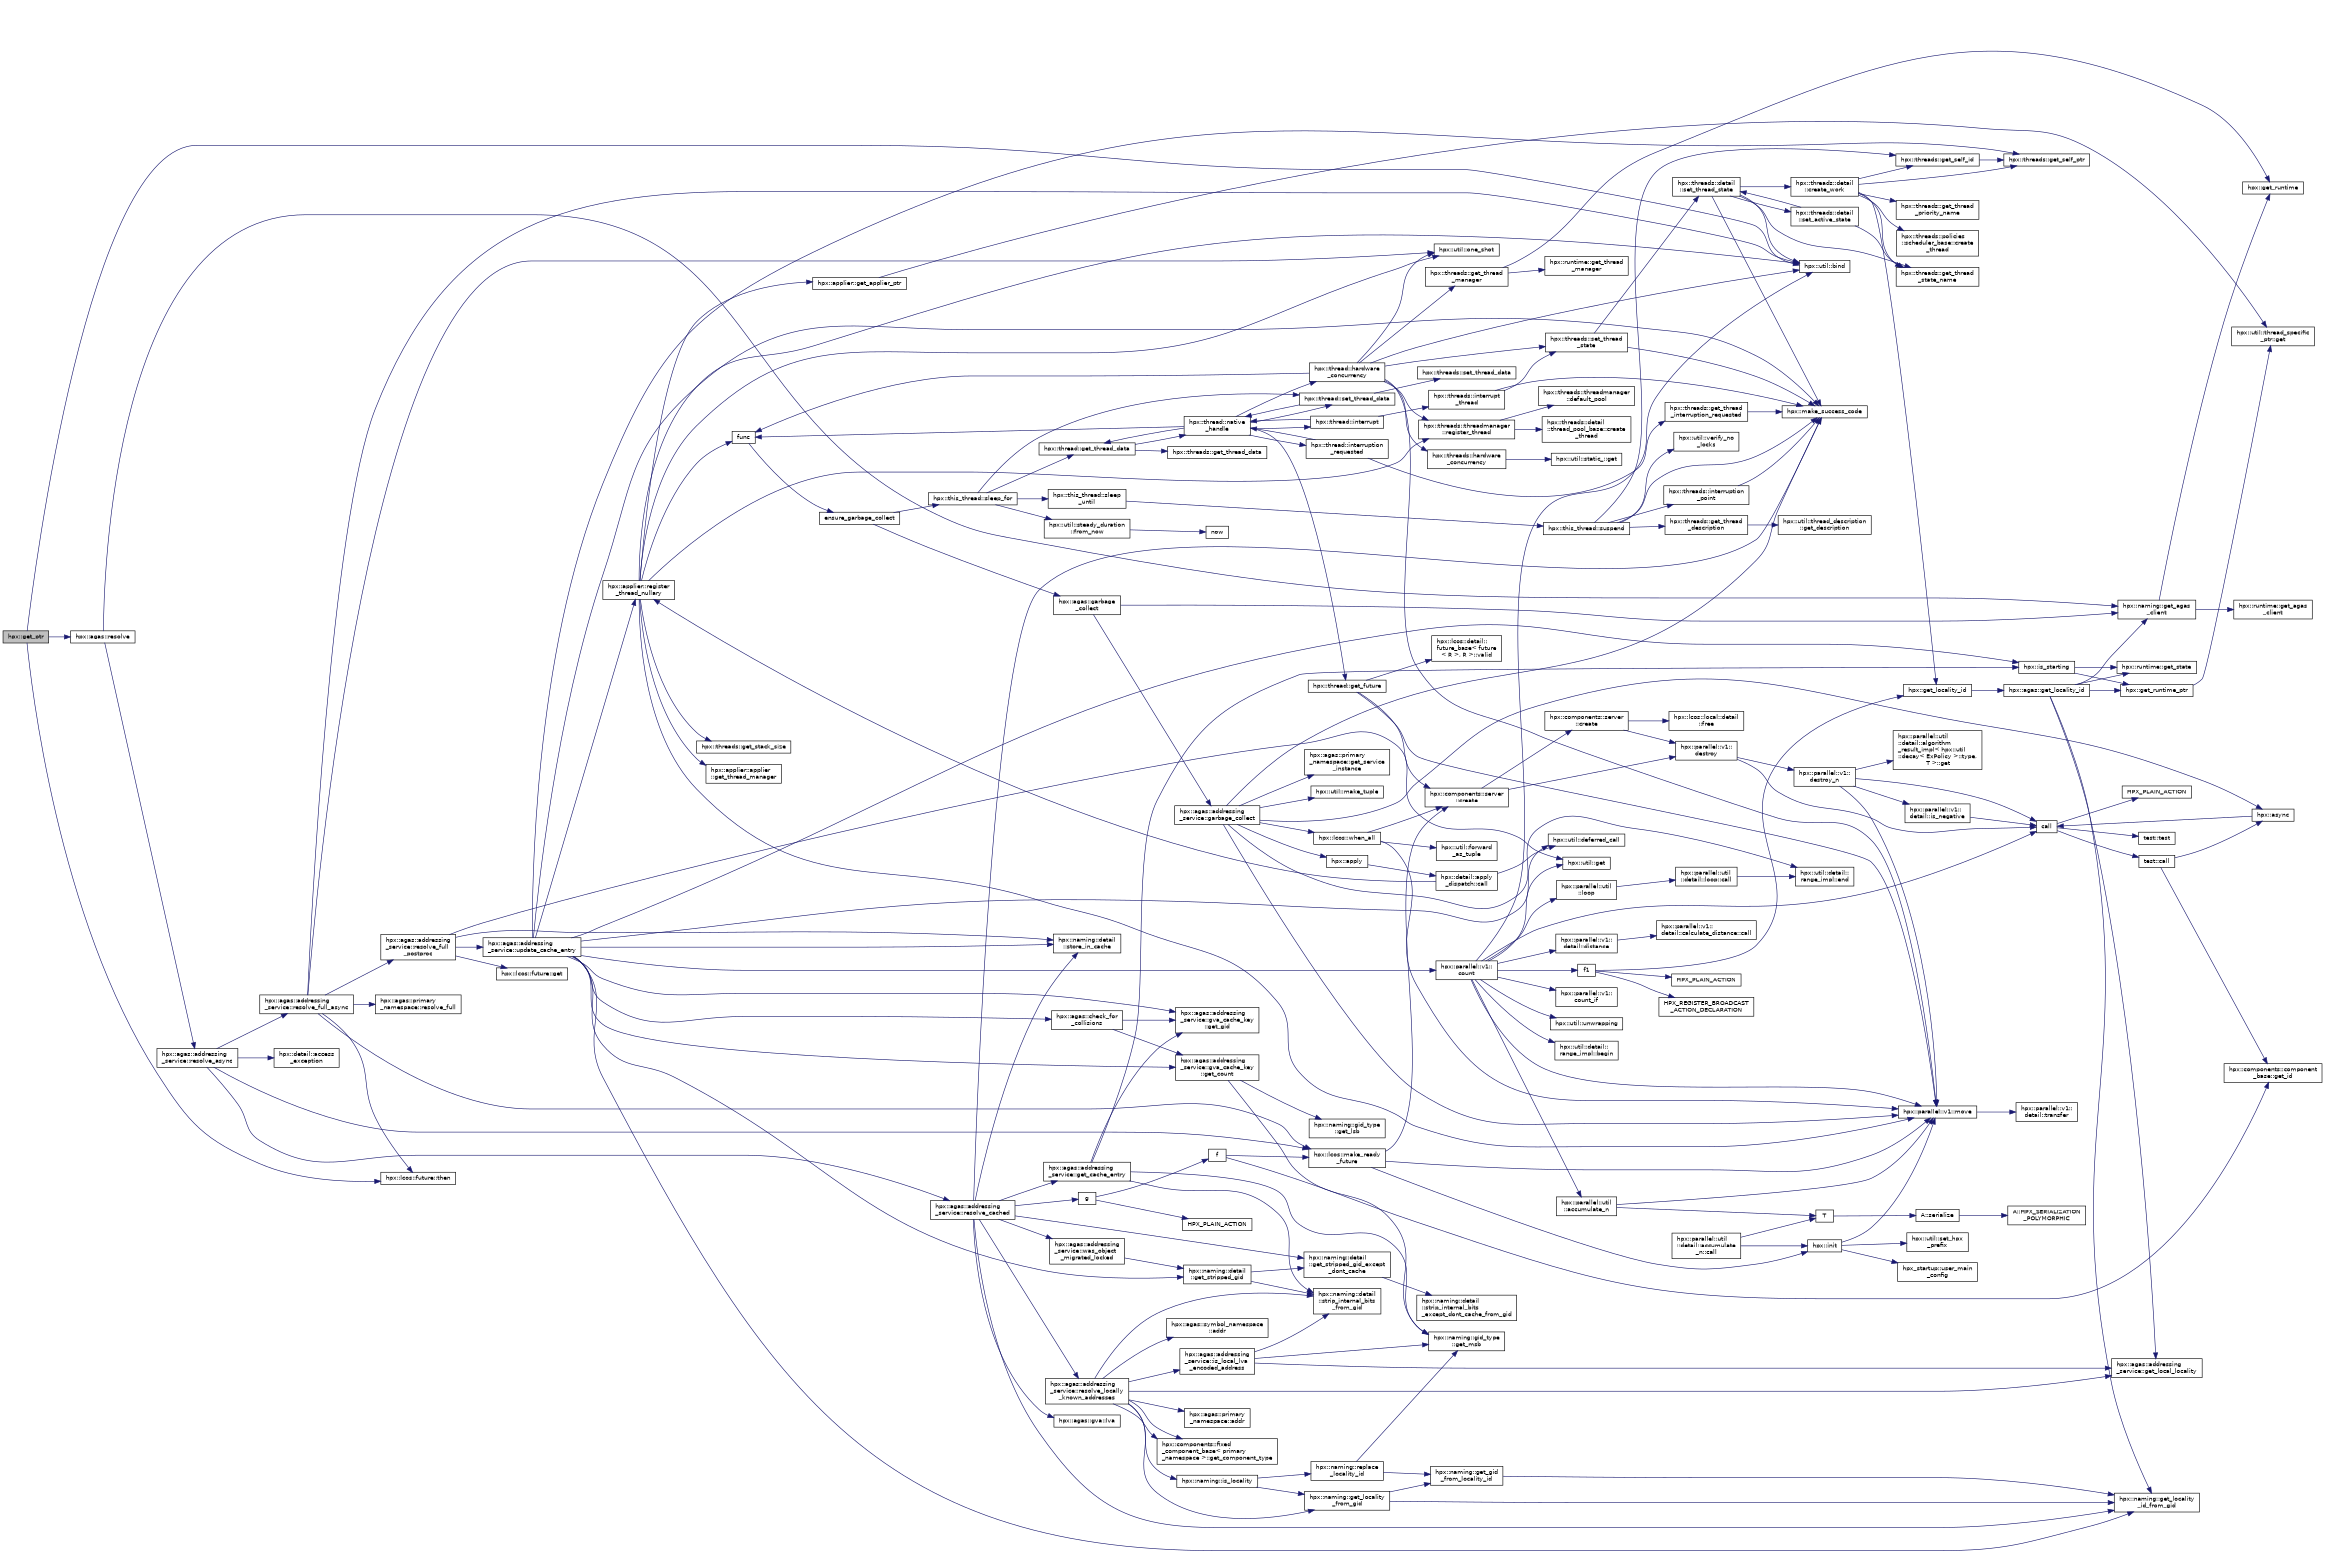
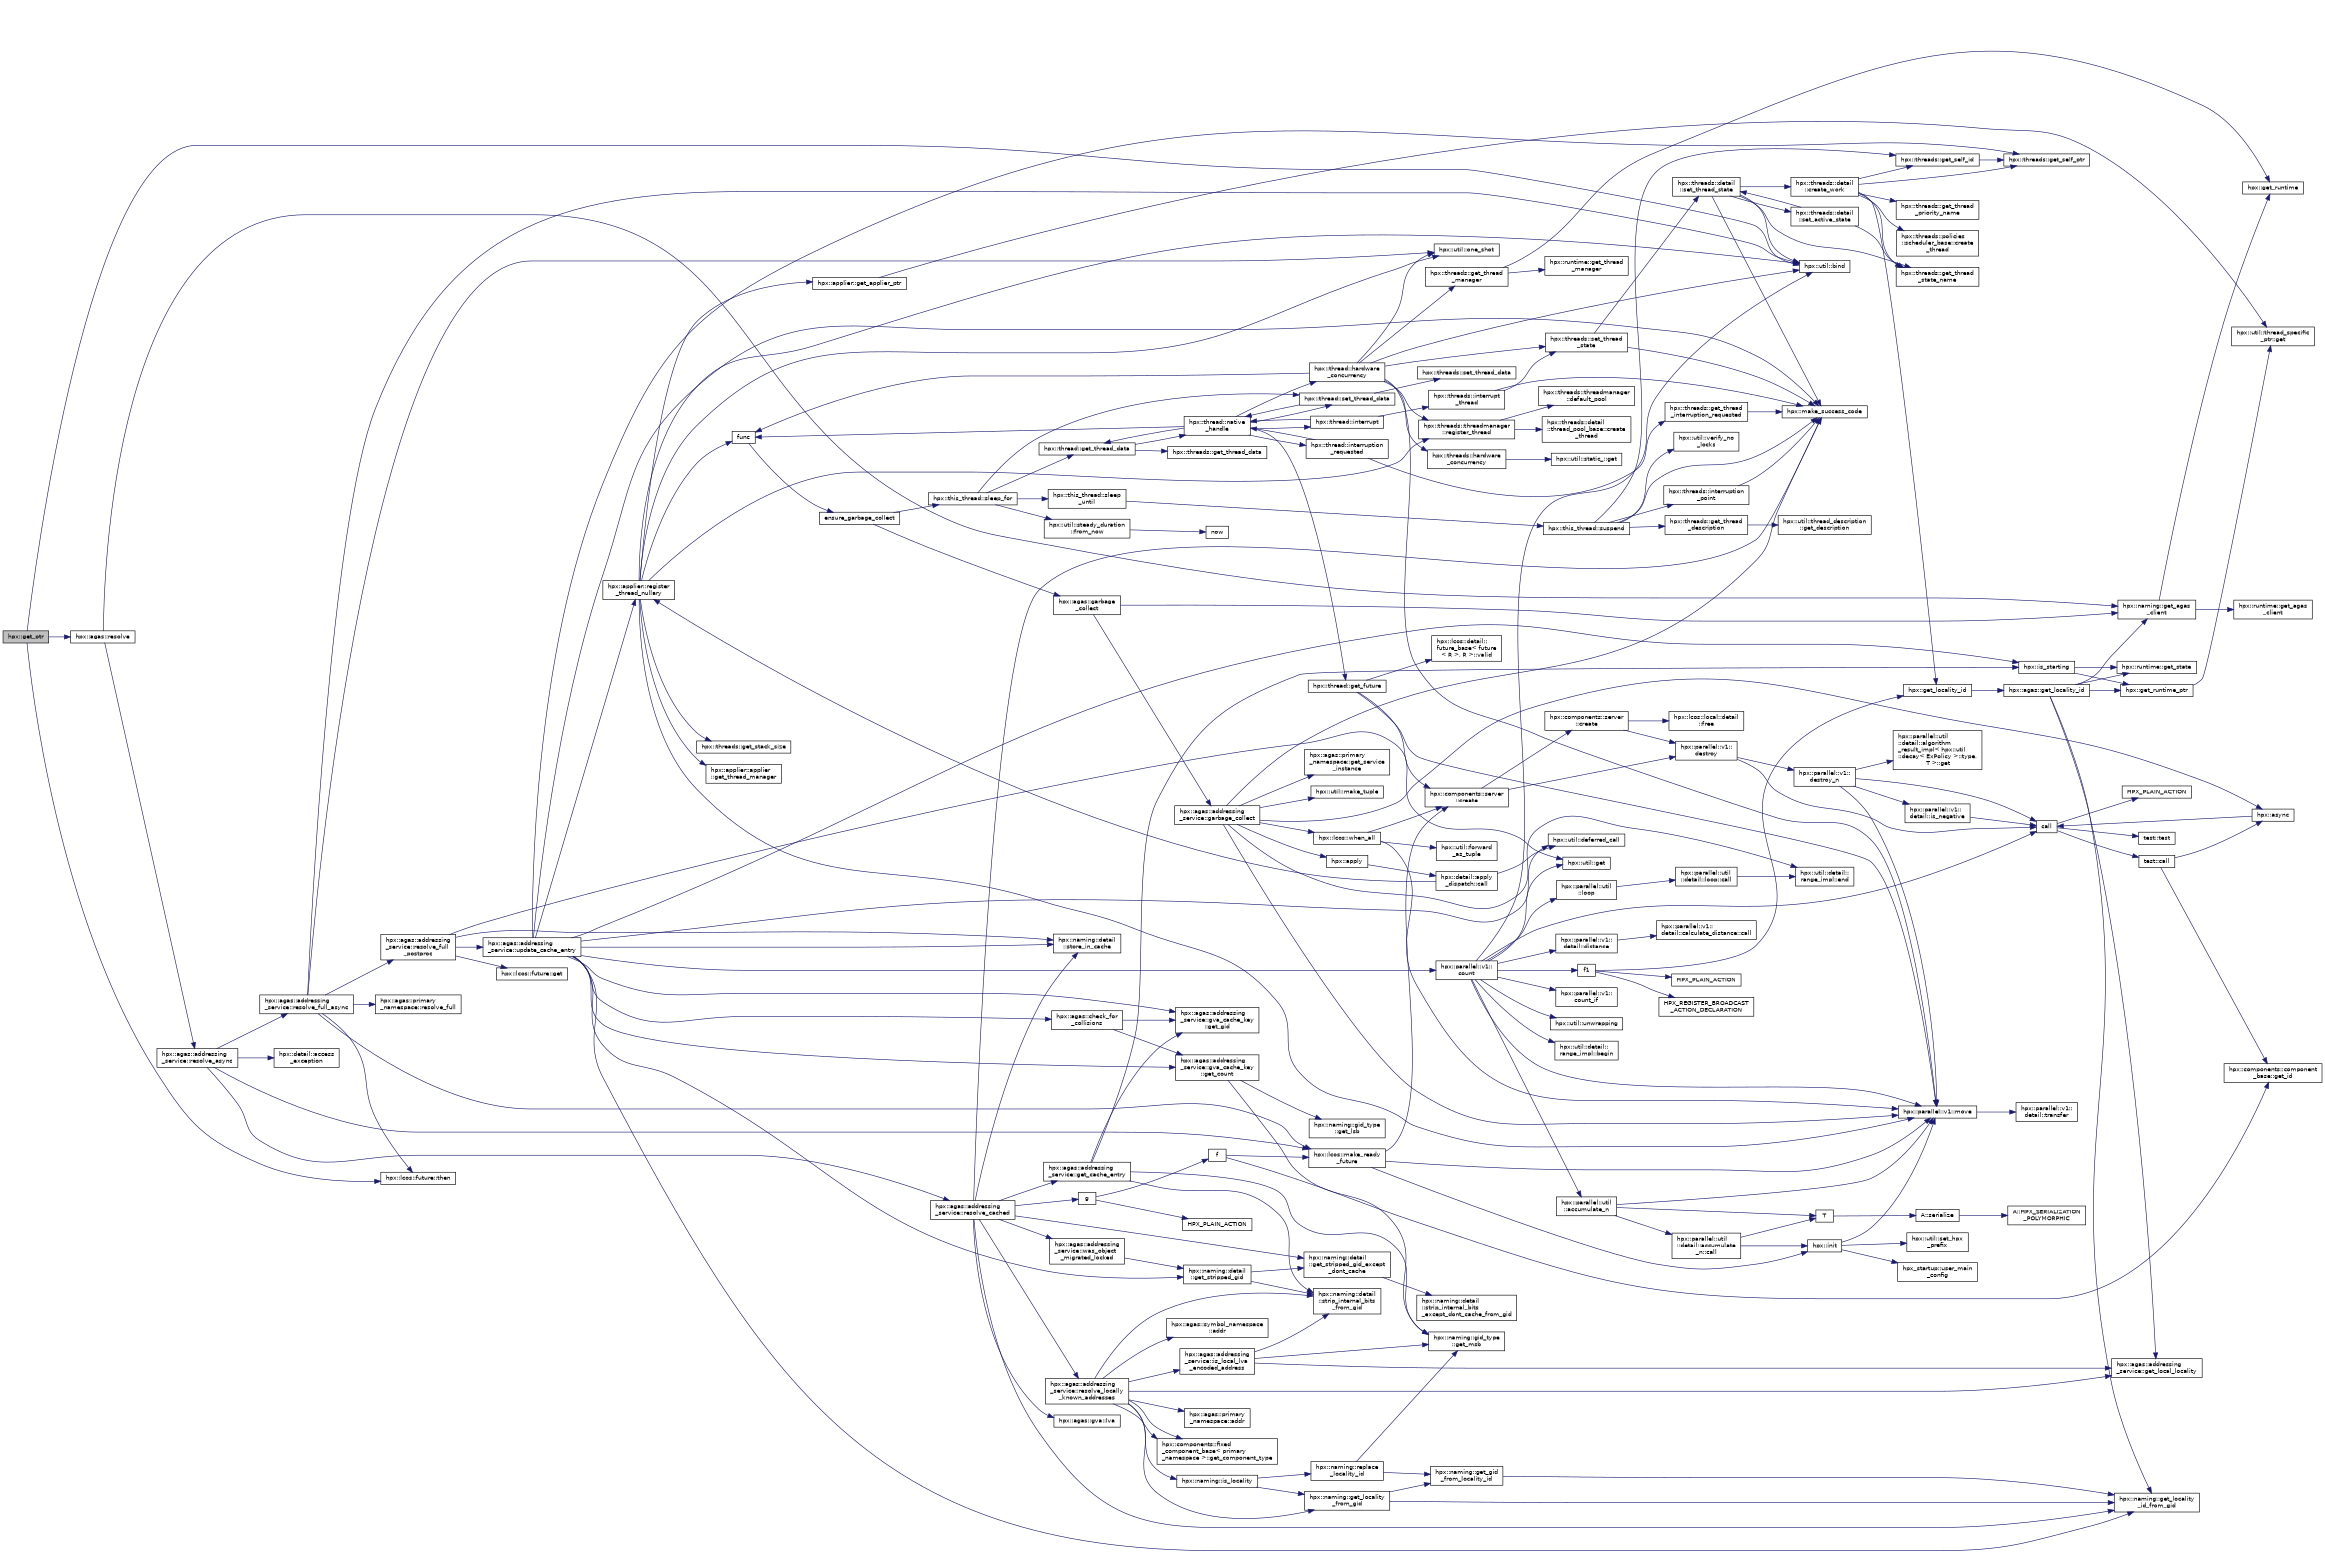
none -> (1640, 1224)
